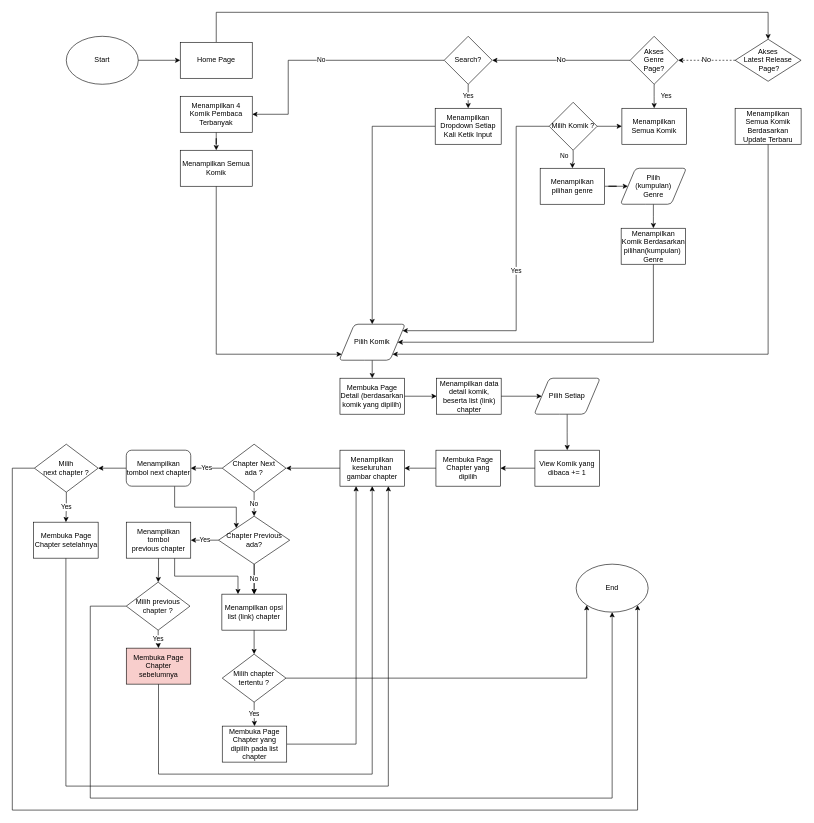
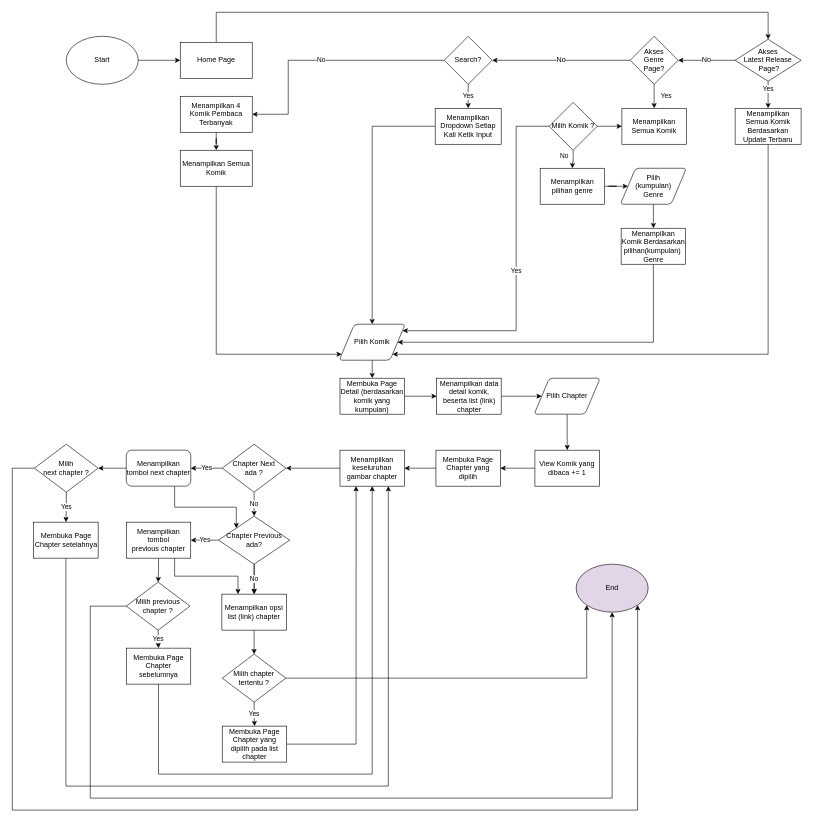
(709, 60) -> (709, 60)
none -> (768, 88)
(372, 396) -> (372, 396)
(567, 396) -> (567, 396)
(612, 588) -> (612, 588)
(159, 666) -> (159, 666)
